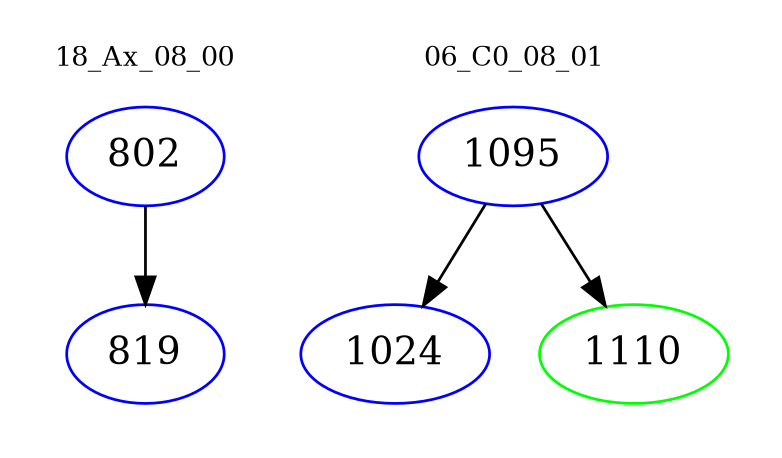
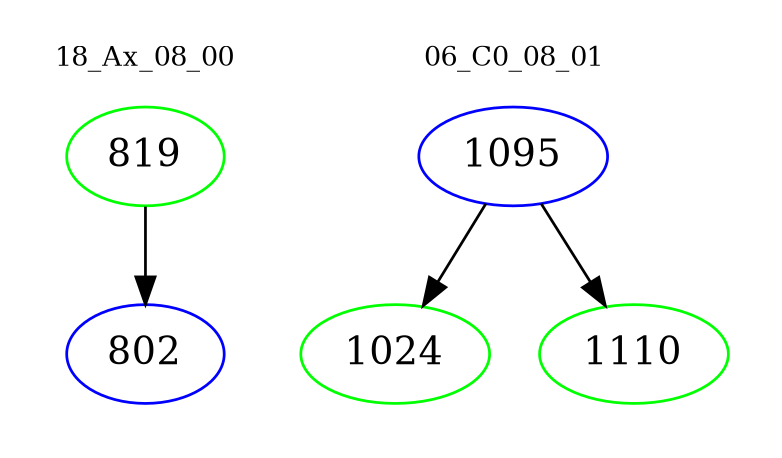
(145, 242) -> (145, 242)
(145, 354) -> (145, 156)
(395, 354) -> (395, 354)
